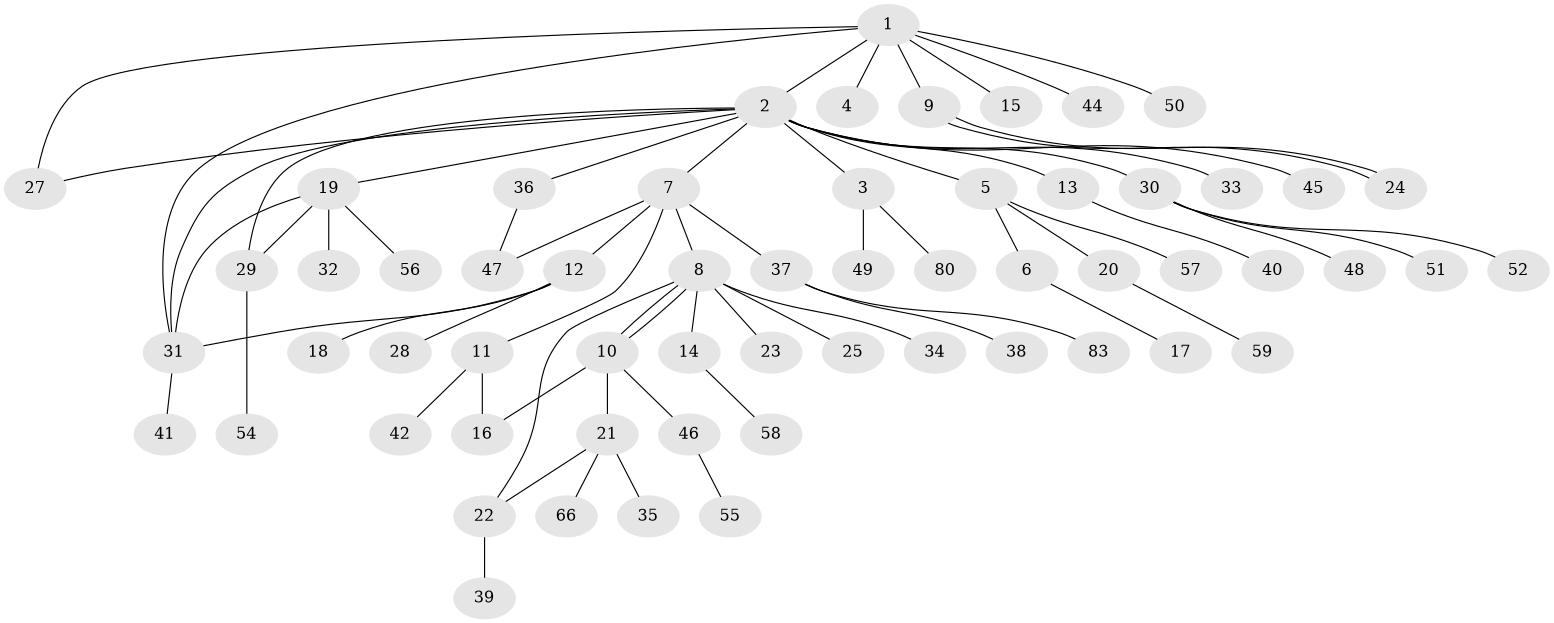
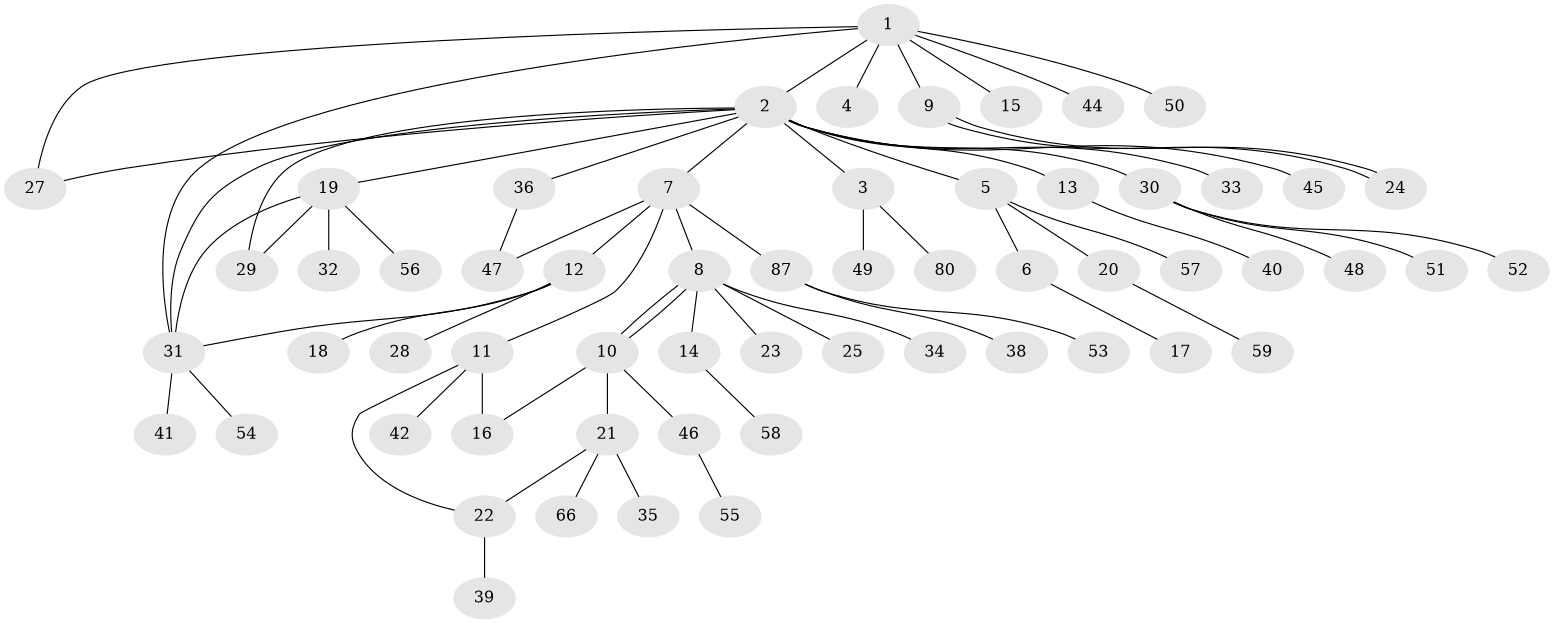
(781, 271) -> (781, 271)
(247, 353) -> (210, 394)
(1099, 353) -> (1099, 353)
(549, 358) -> (352, 436)
